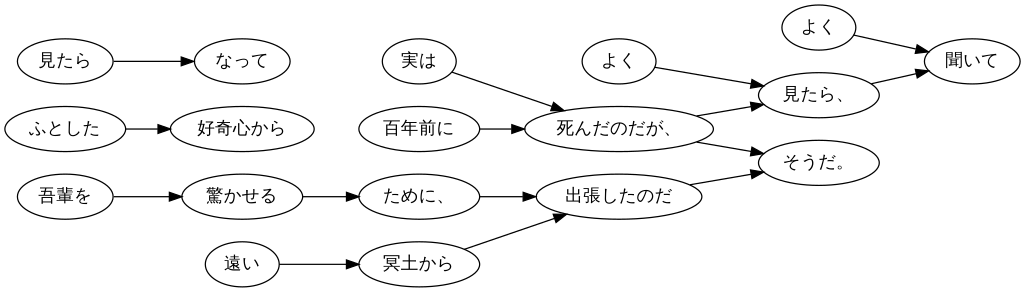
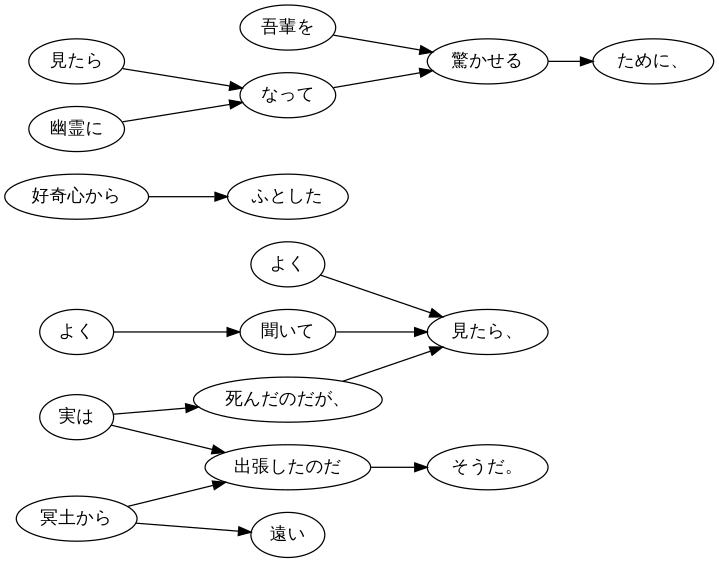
(894, 79) -> (376, 332)
none -> (377, 80)
none -> (77, 129)
(142, 129) -> (182, 197)
(419, 129) -> none
(724, 147) -> none
(501, 197) -> (162, 437)
(313, 264) -> (187, 527)
